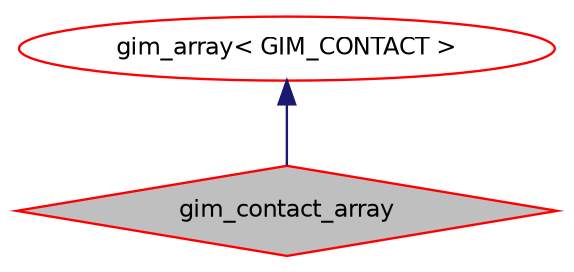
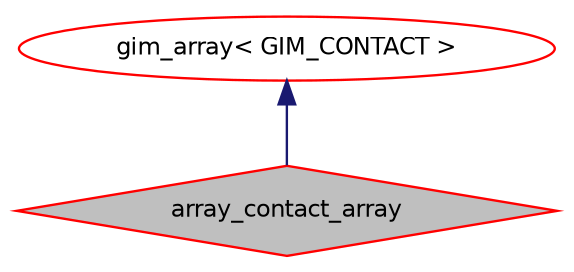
(287, 211) -> (287, 211)
